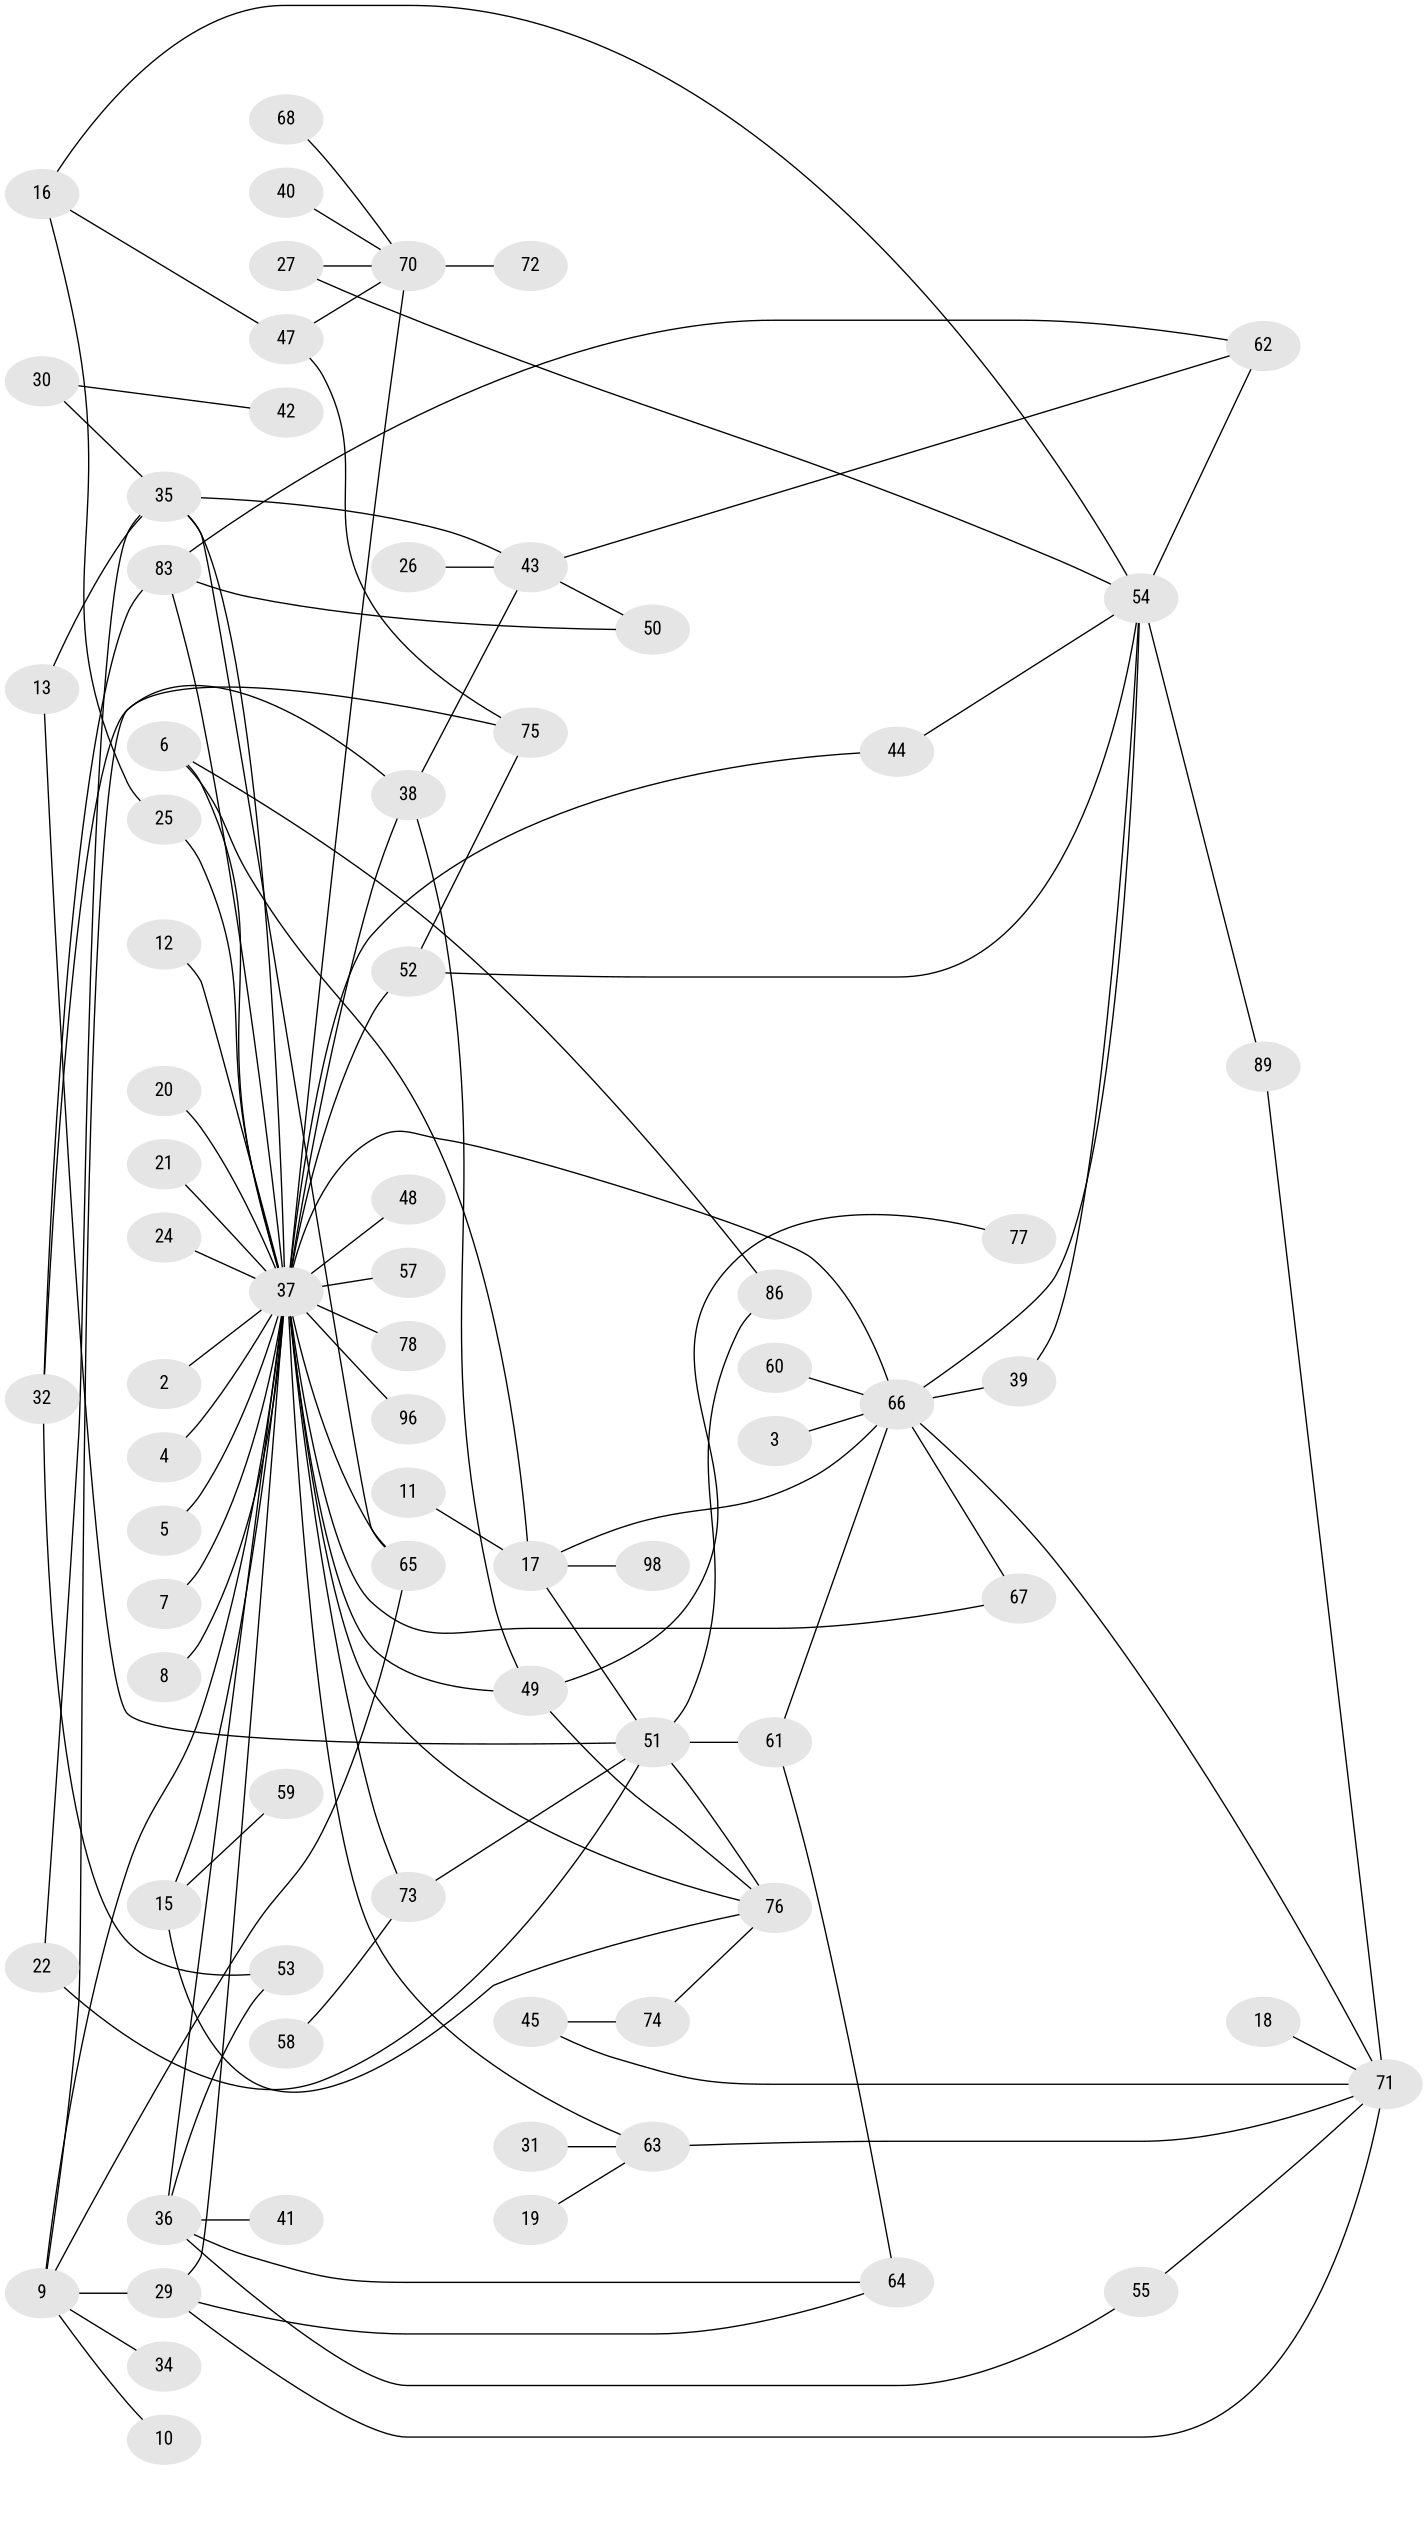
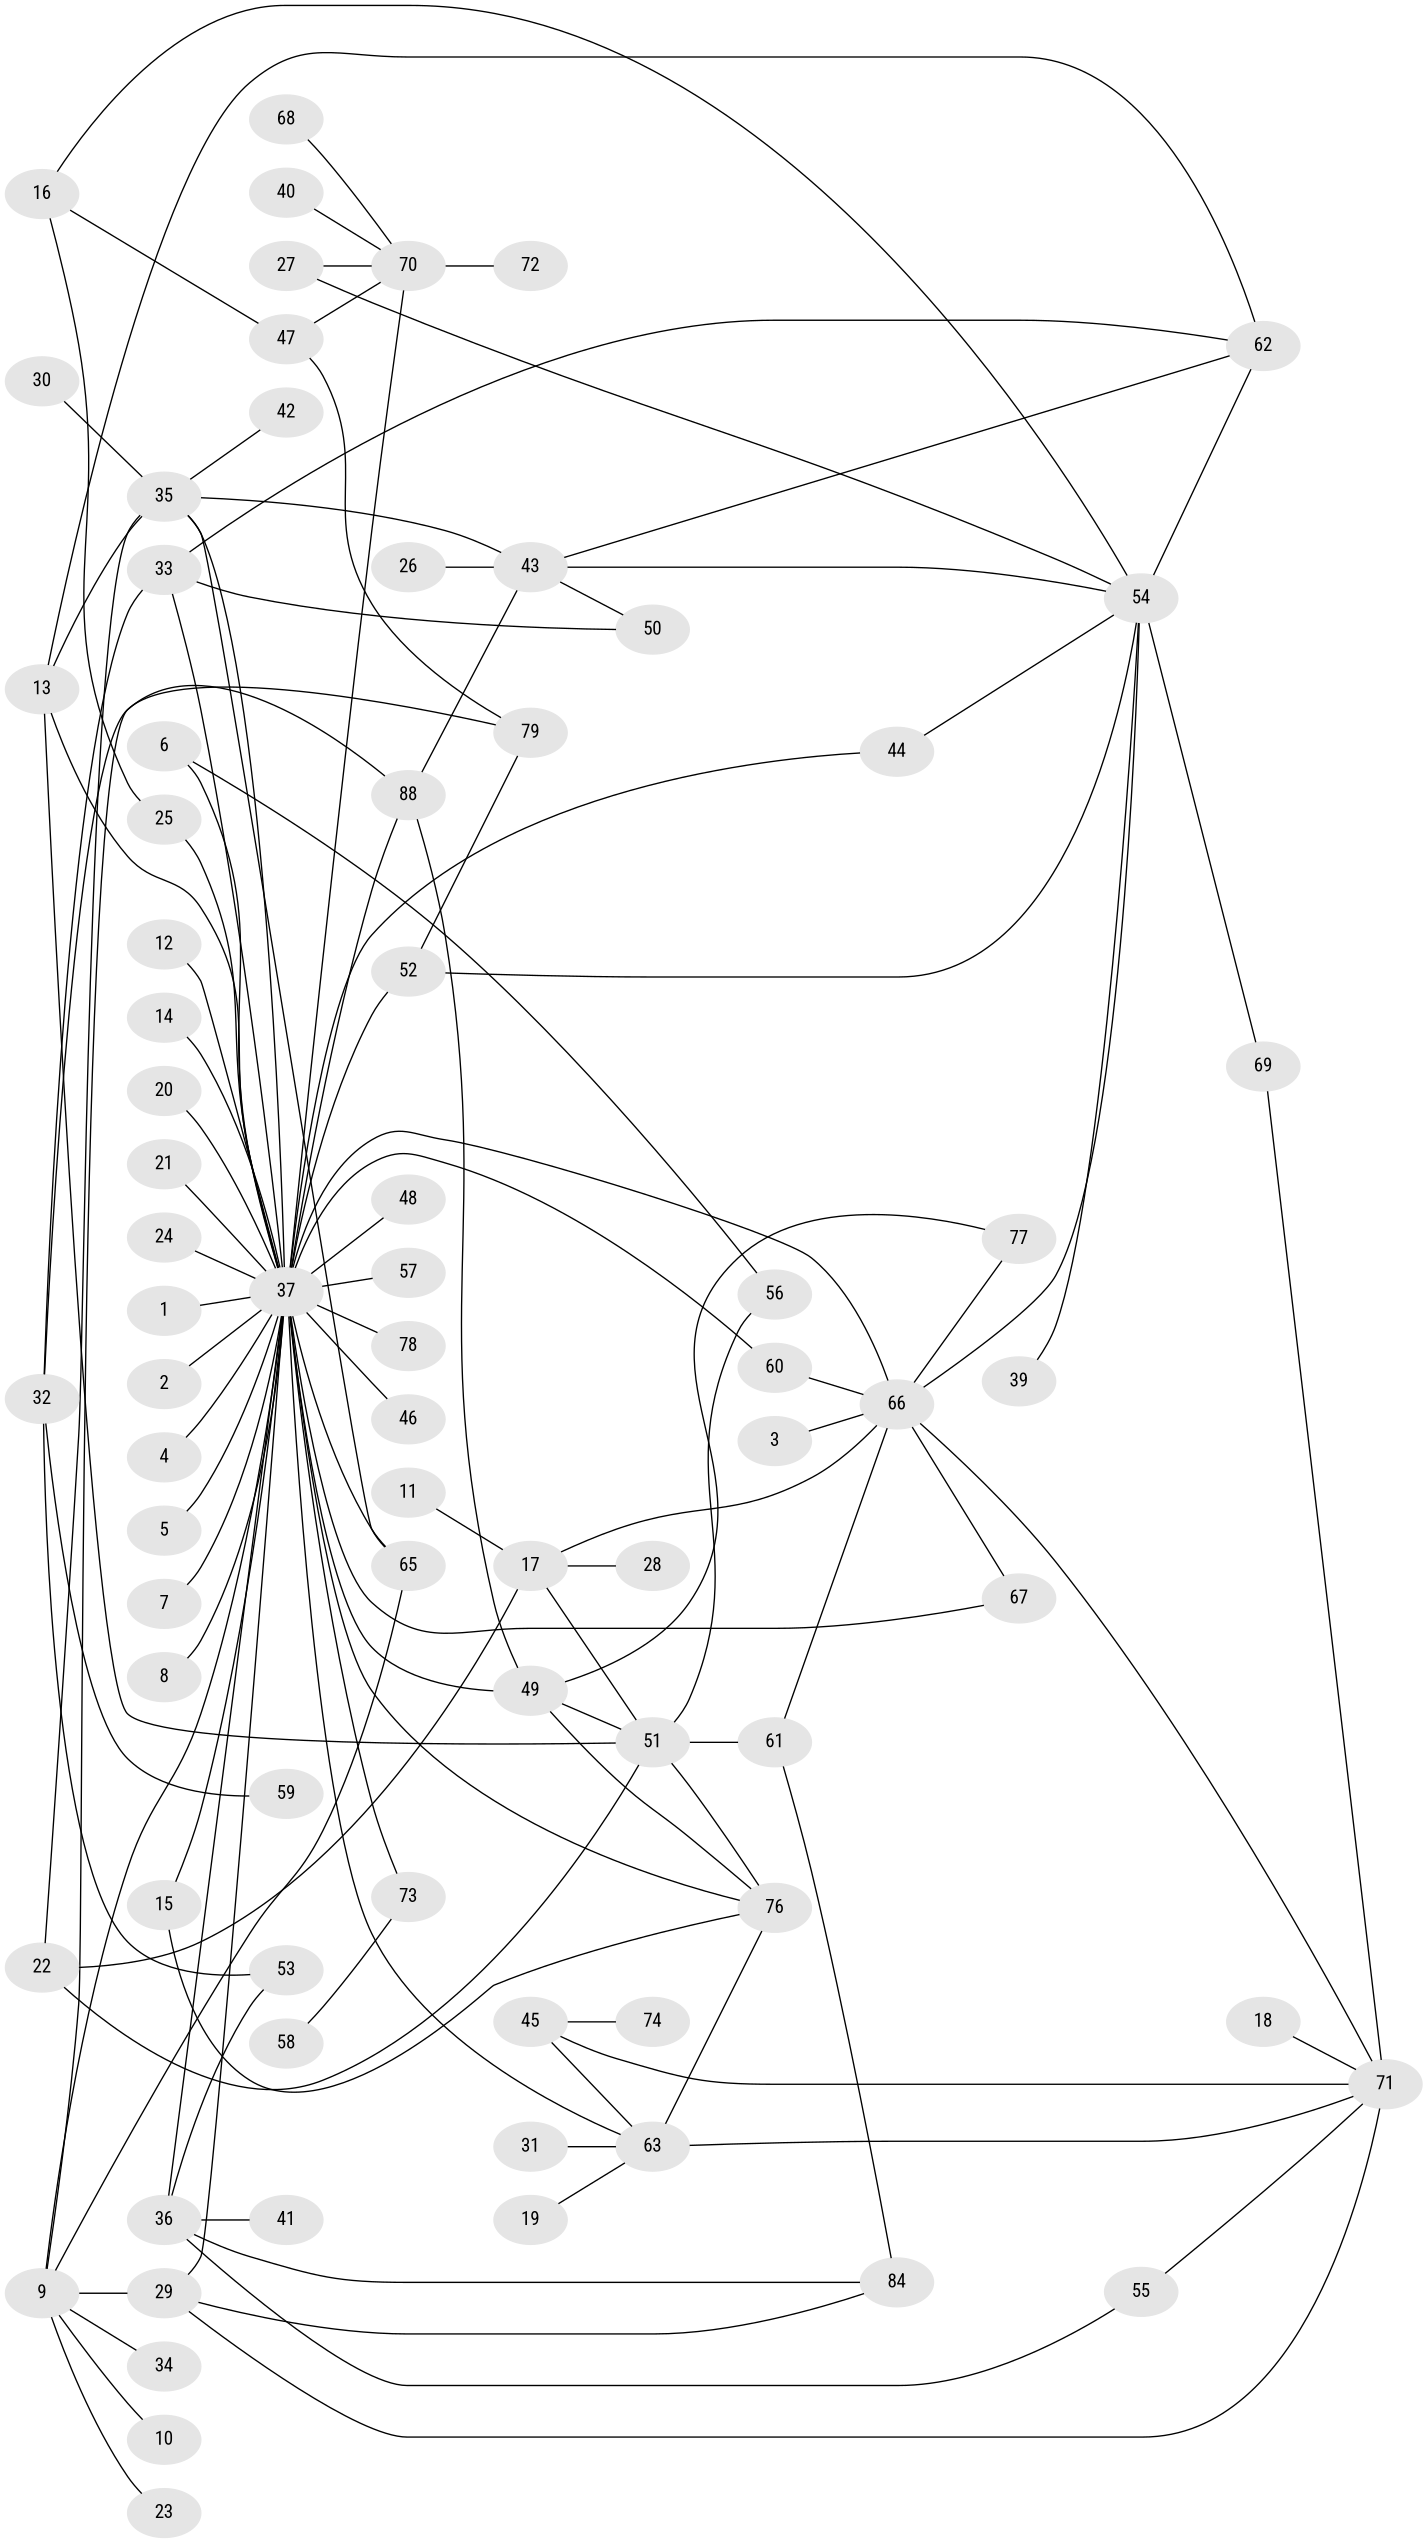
none -> (508, 57)
(164, 397) -> (225, 455)
none -> (838, 567)
(164, 570) -> (164, 570)
(531, 733) -> (531, 733)
(408, 795) -> (408, 795)
none -> (214, 932)
none -> (164, 1018)
(1263, 1067) -> (1263, 1067)
(426, 1123) -> (332, 1846)
none -> (516, 1190)
(775, 1295) -> (775, 1295)
none -> (164, 1311)
(958, 1393) -> (958, 1322)
(408, 1419) -> (408, 1419)
(653, 1566) -> (653, 1566)
(521, 1826) -> (592, 1717)
(225, 1849) -> (92, 1682)
(714, 1965) -> (714, 2027)
none -> (592, 2084)
(897, 2282) -> (897, 2282)
none -> (164, 2513)
